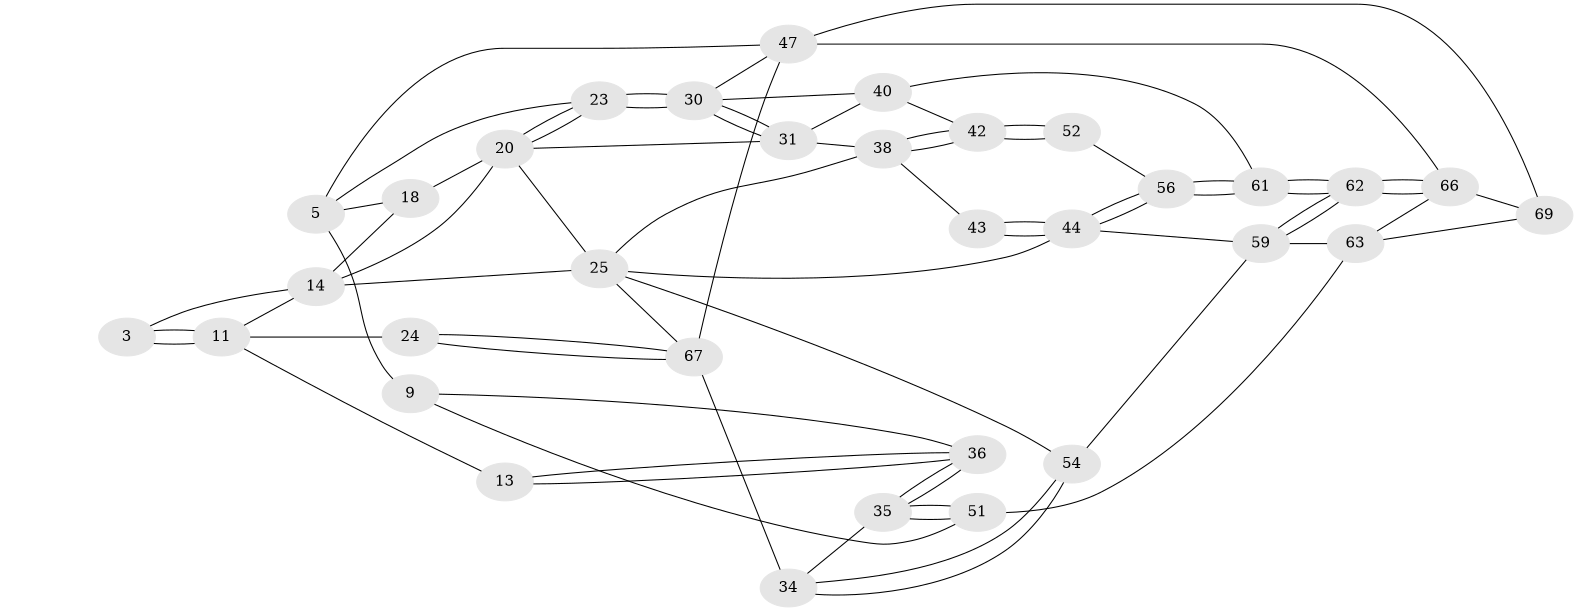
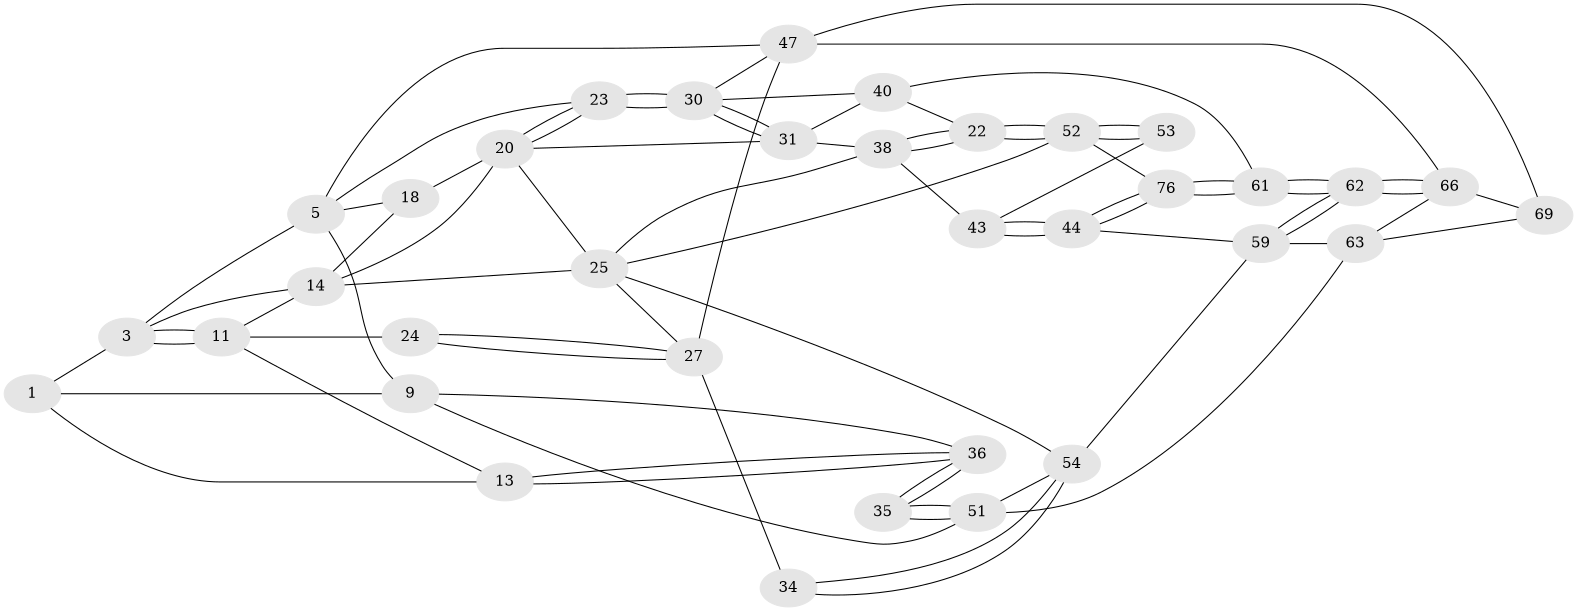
(978, 132) -> (978, 132)
none -> (1167, 132)
(1167, 189) -> (1167, 189)
none -> (218, 271)
(841, 277) -> (840, 211)
(694, 357) -> (694, 357)
none -> (33, 394)
none -> (1025, 488)
(836, 550) -> none
